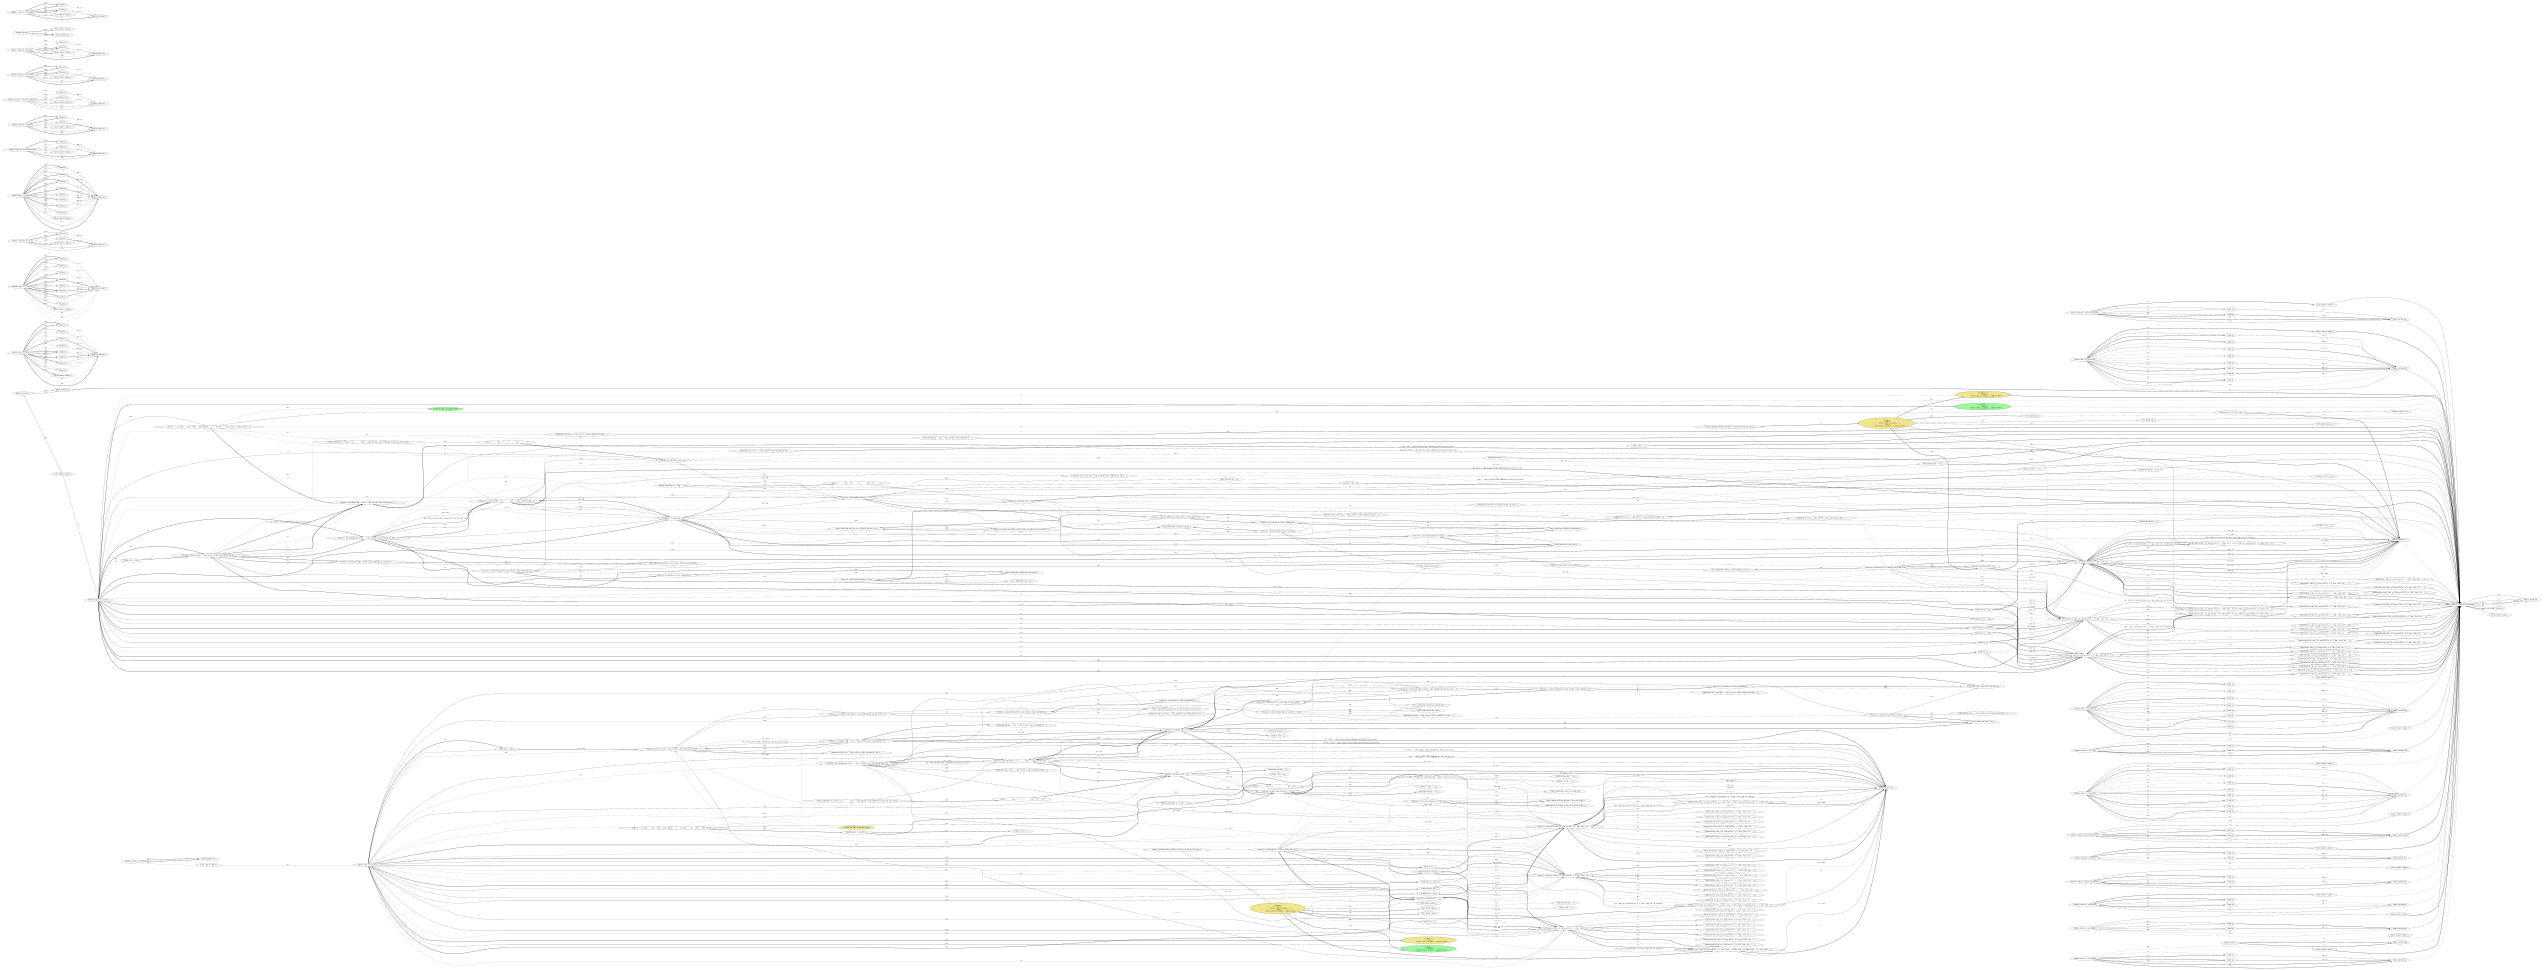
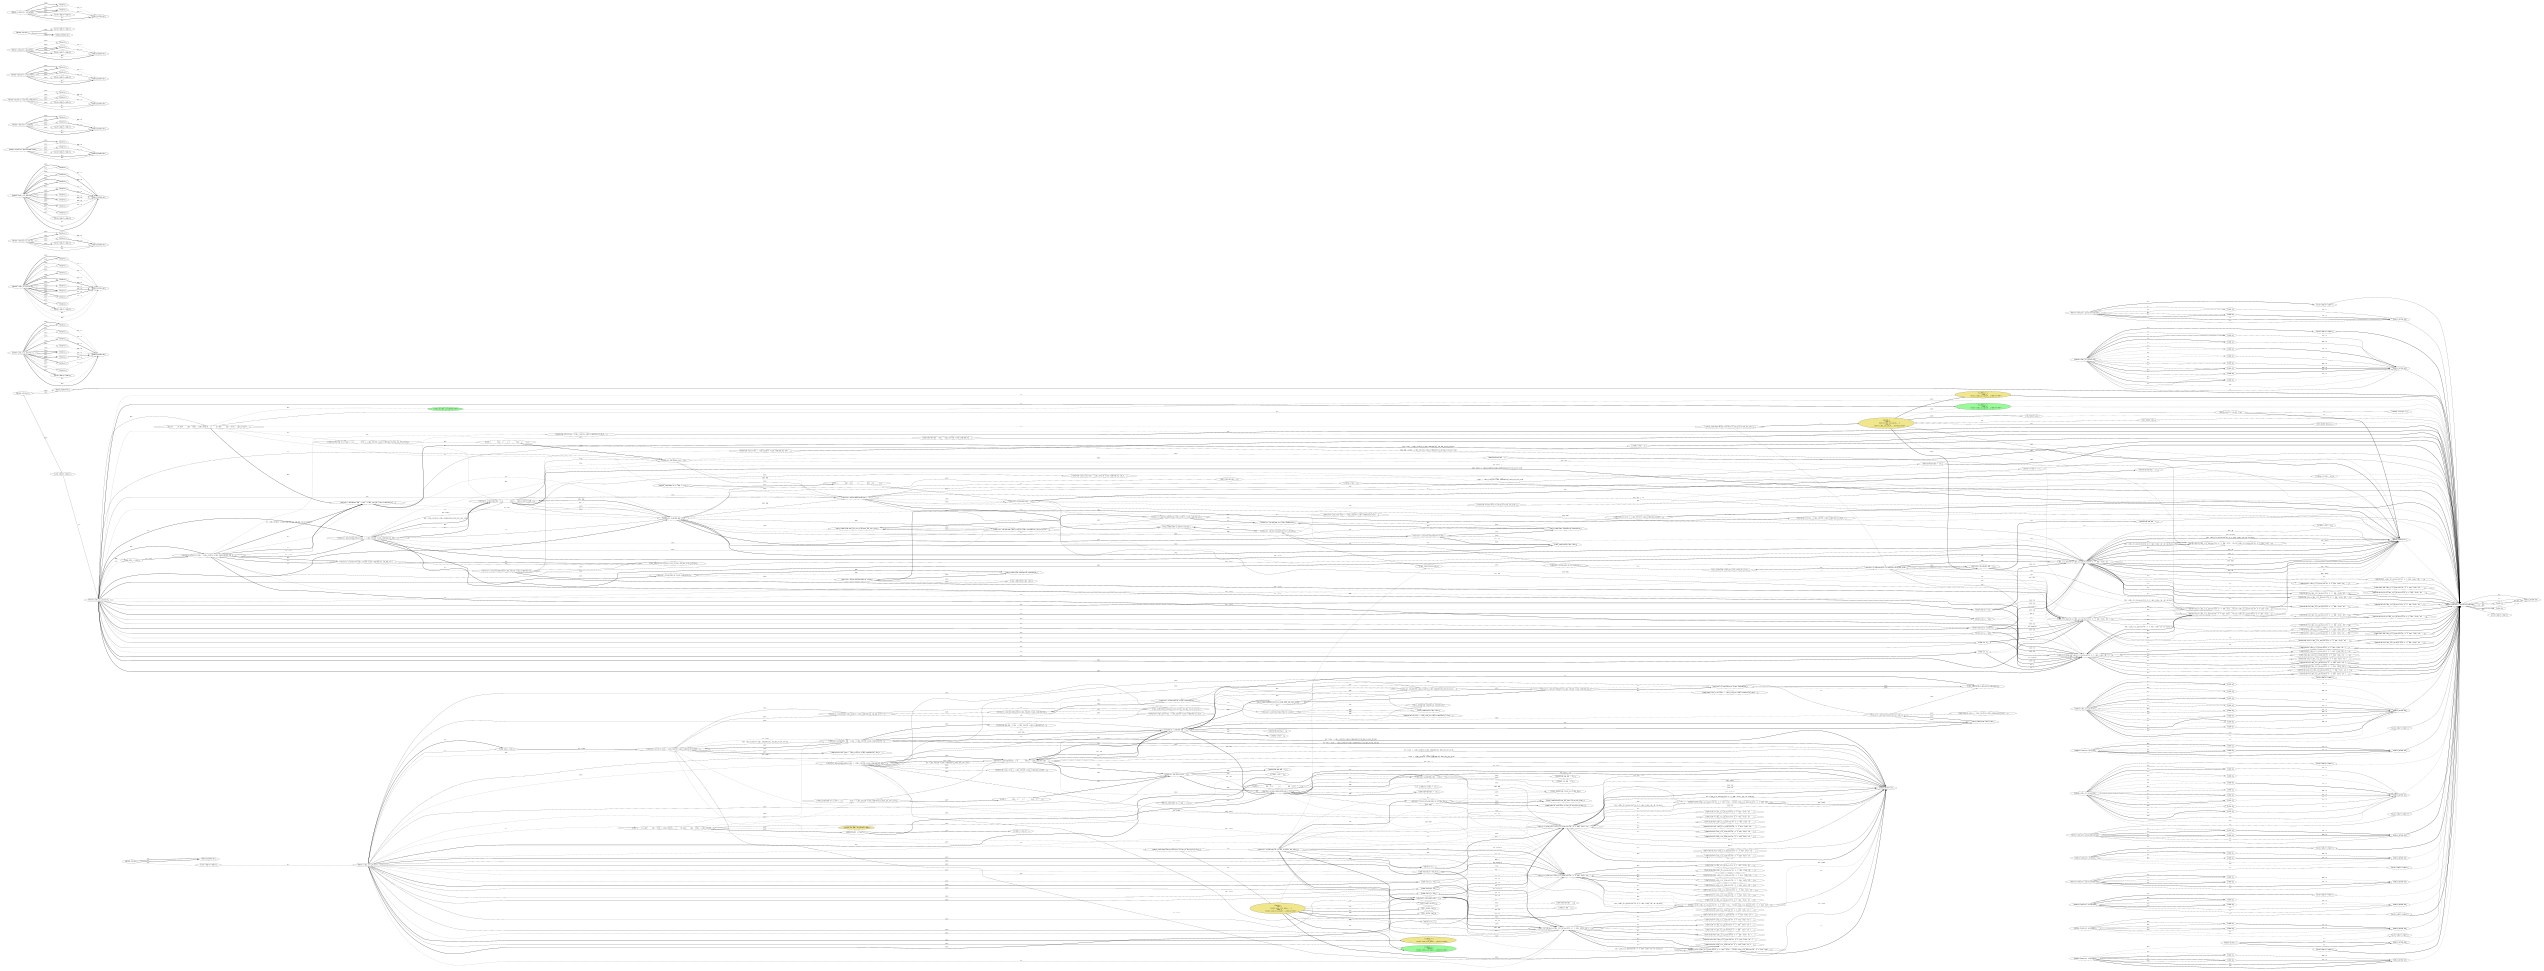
(1347, 824) -> (1347, 824)
